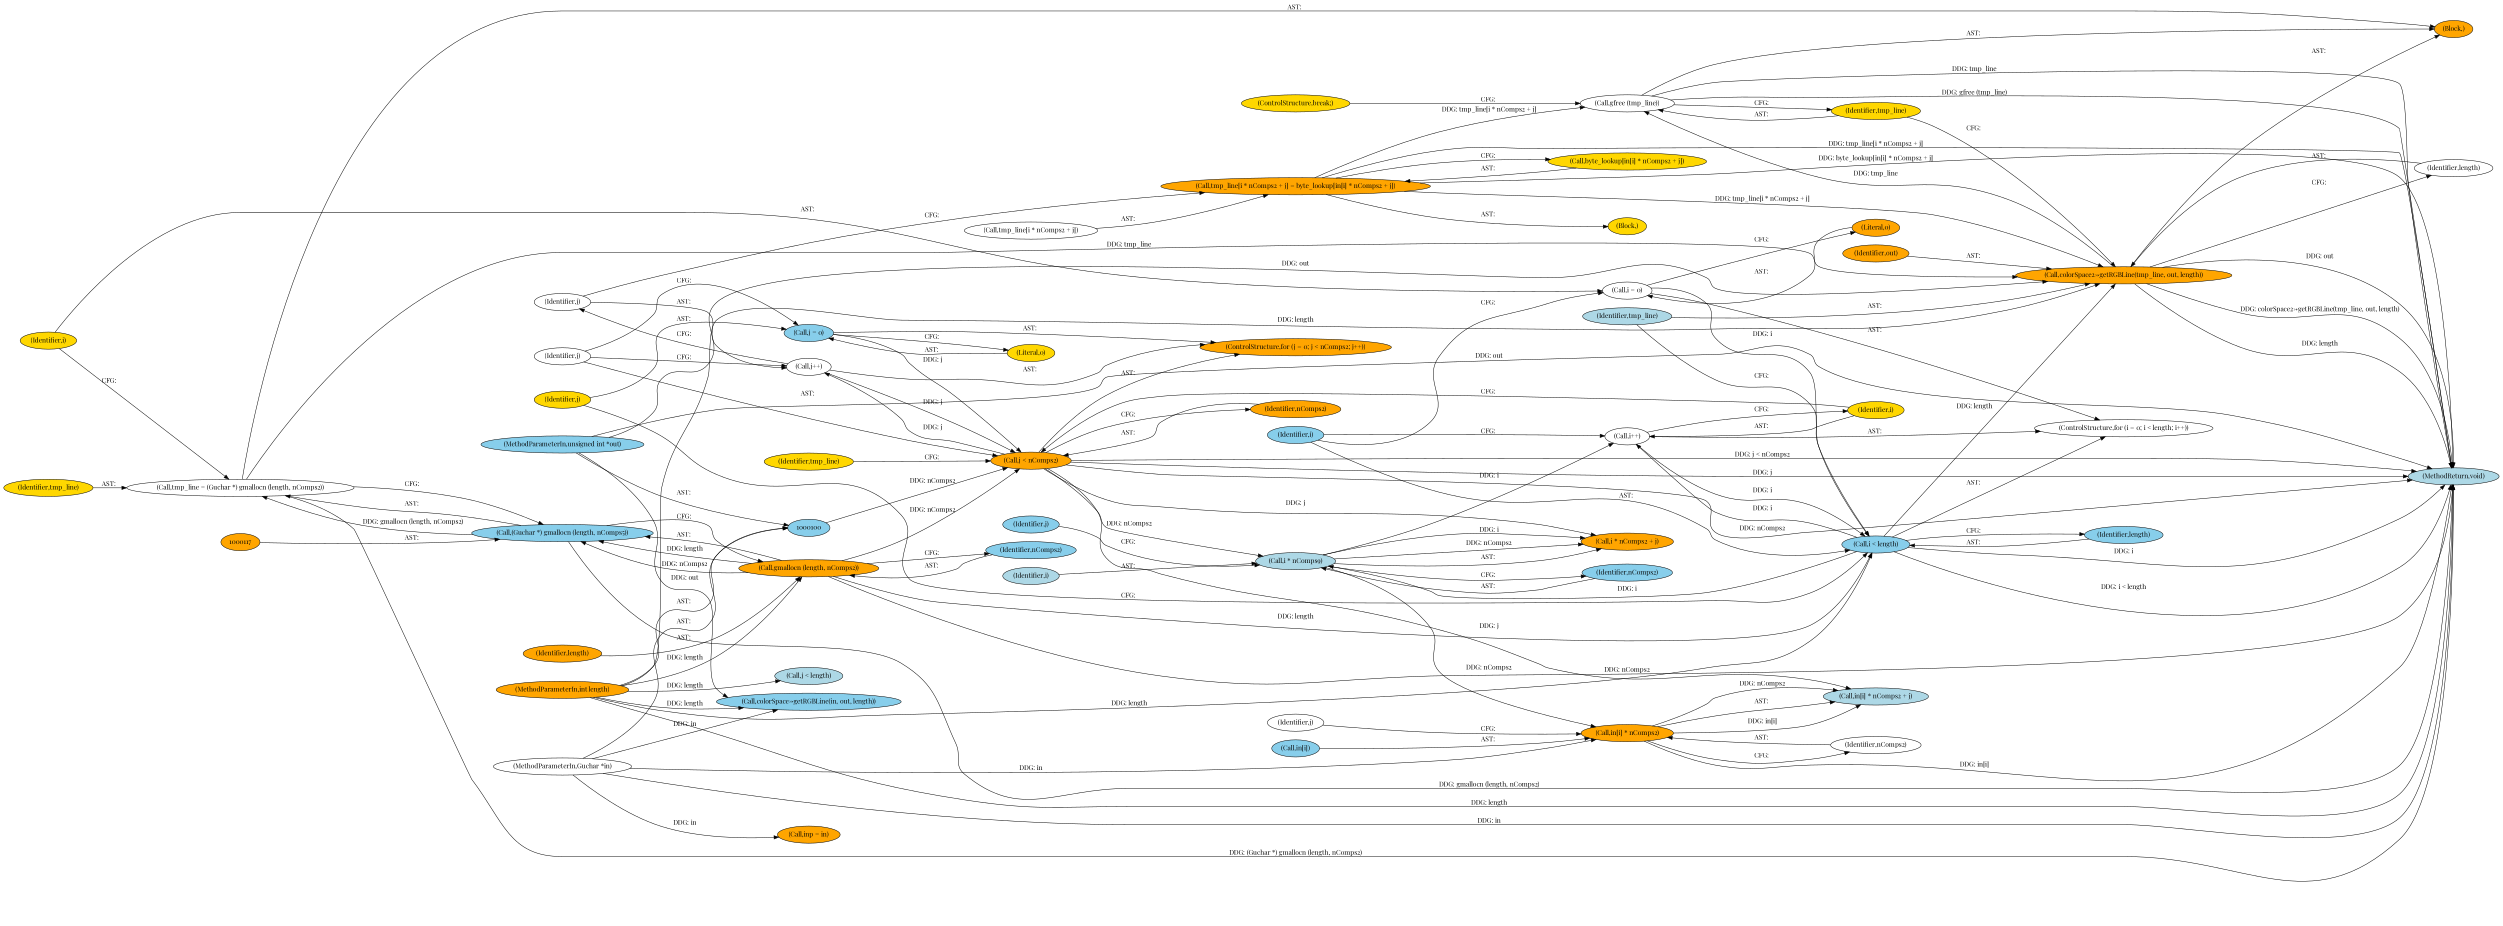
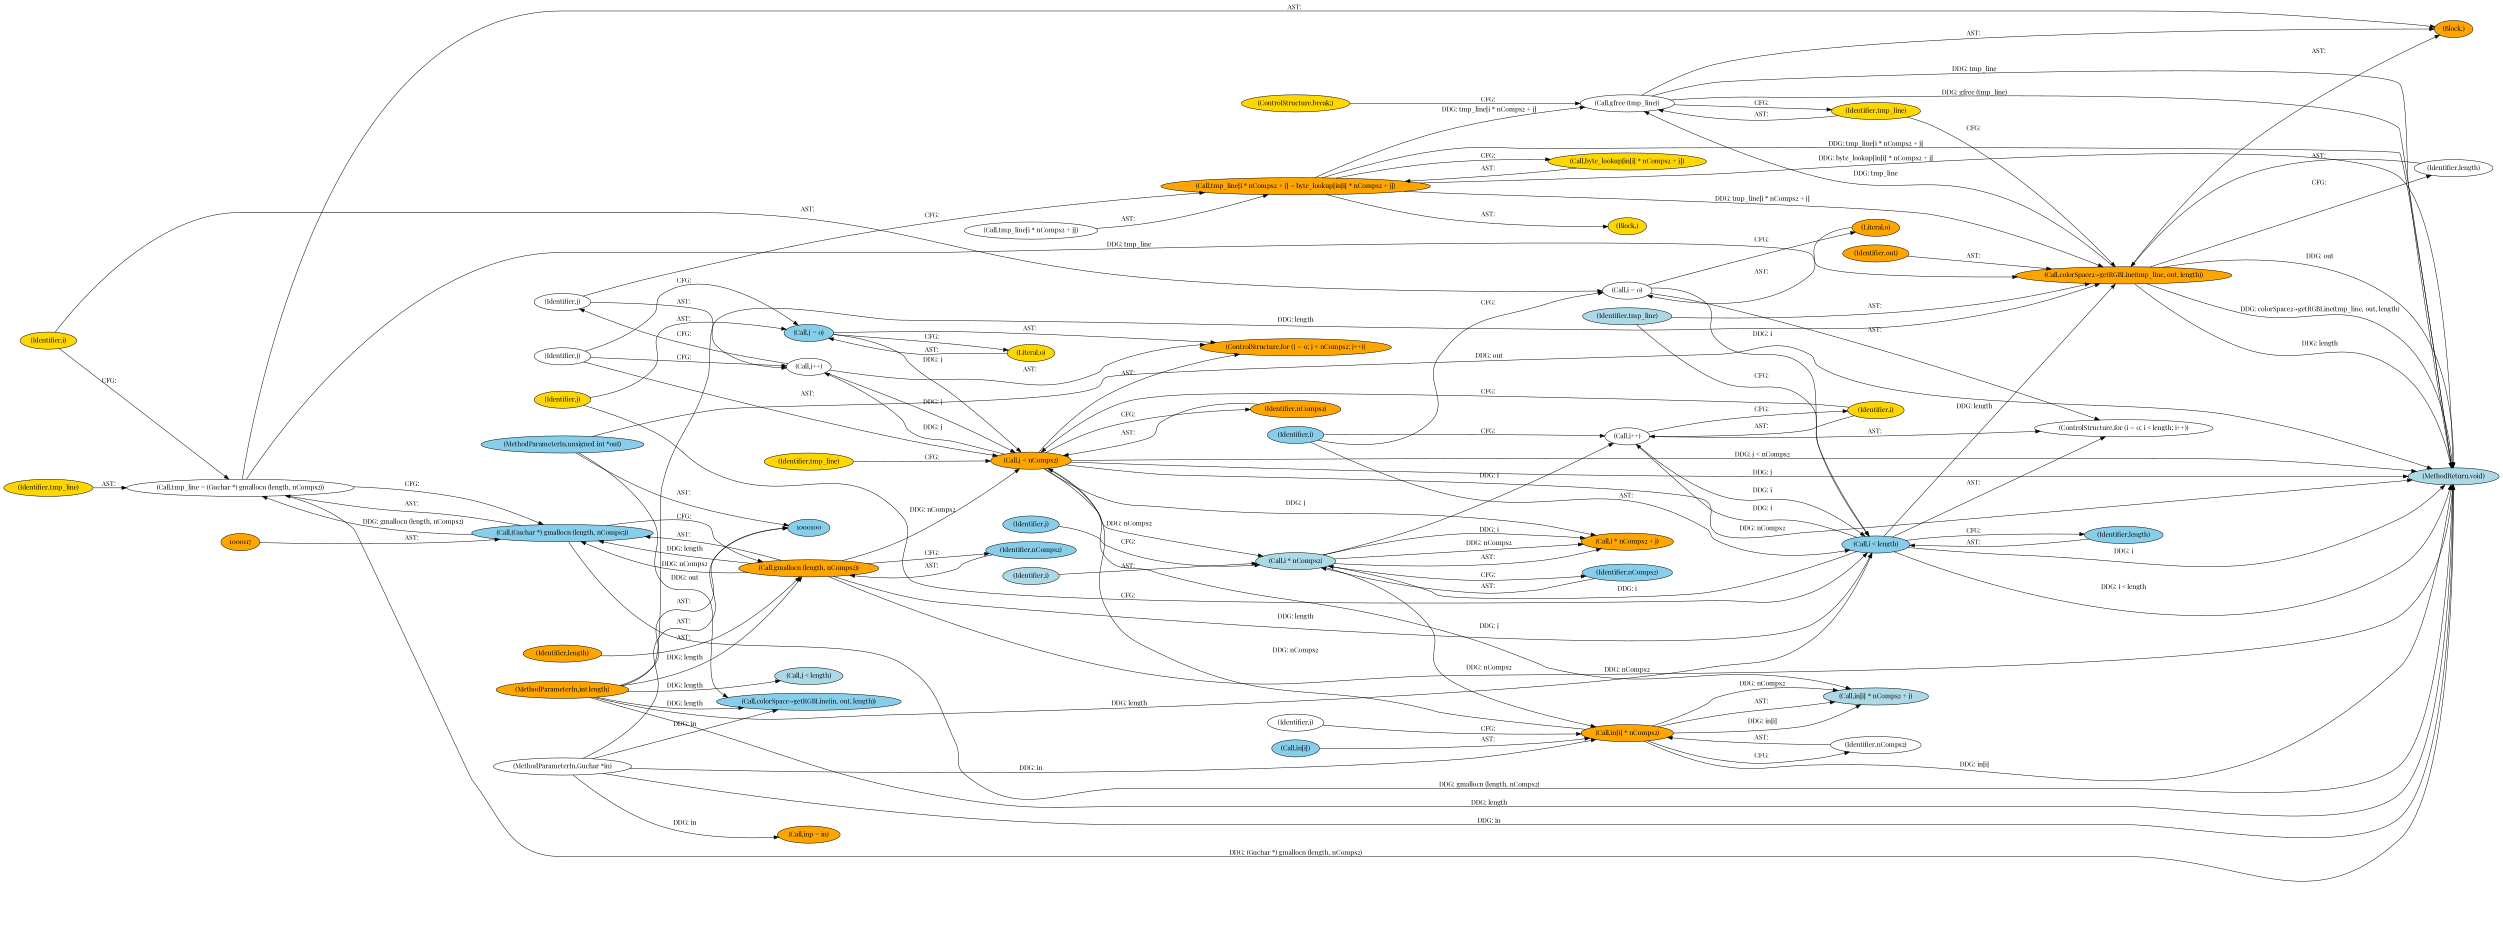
(1280, 270) -> none
(914, 496) -> (1271, 689)
(1296, 561) -> (1296, 561)
